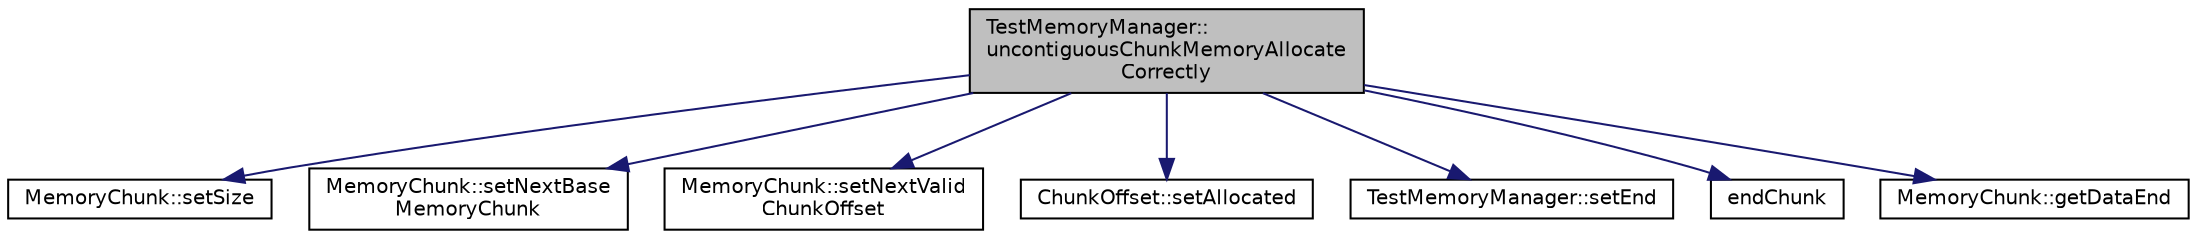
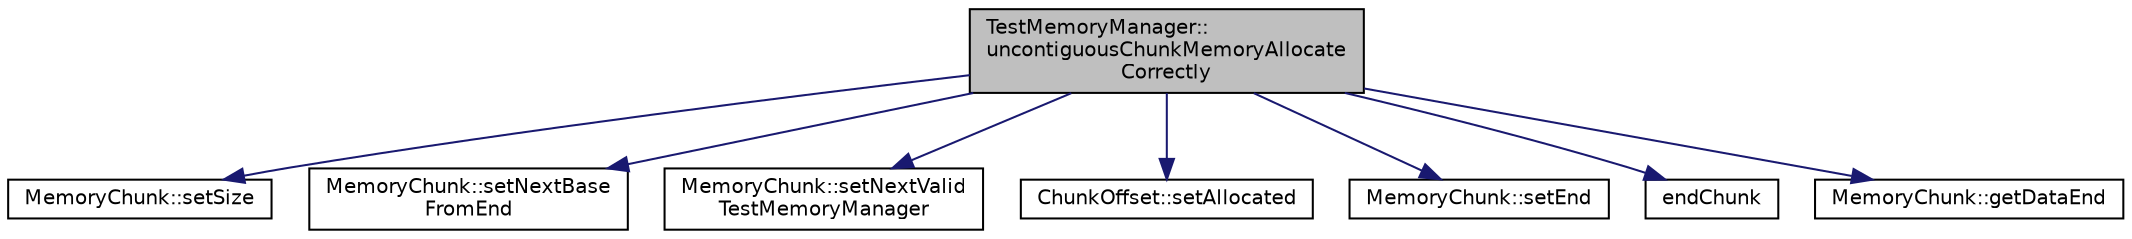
(469, 199) -> (469, 199)
(824, 199) -> (824, 199)
(1512, 199) -> (1479, 199)
